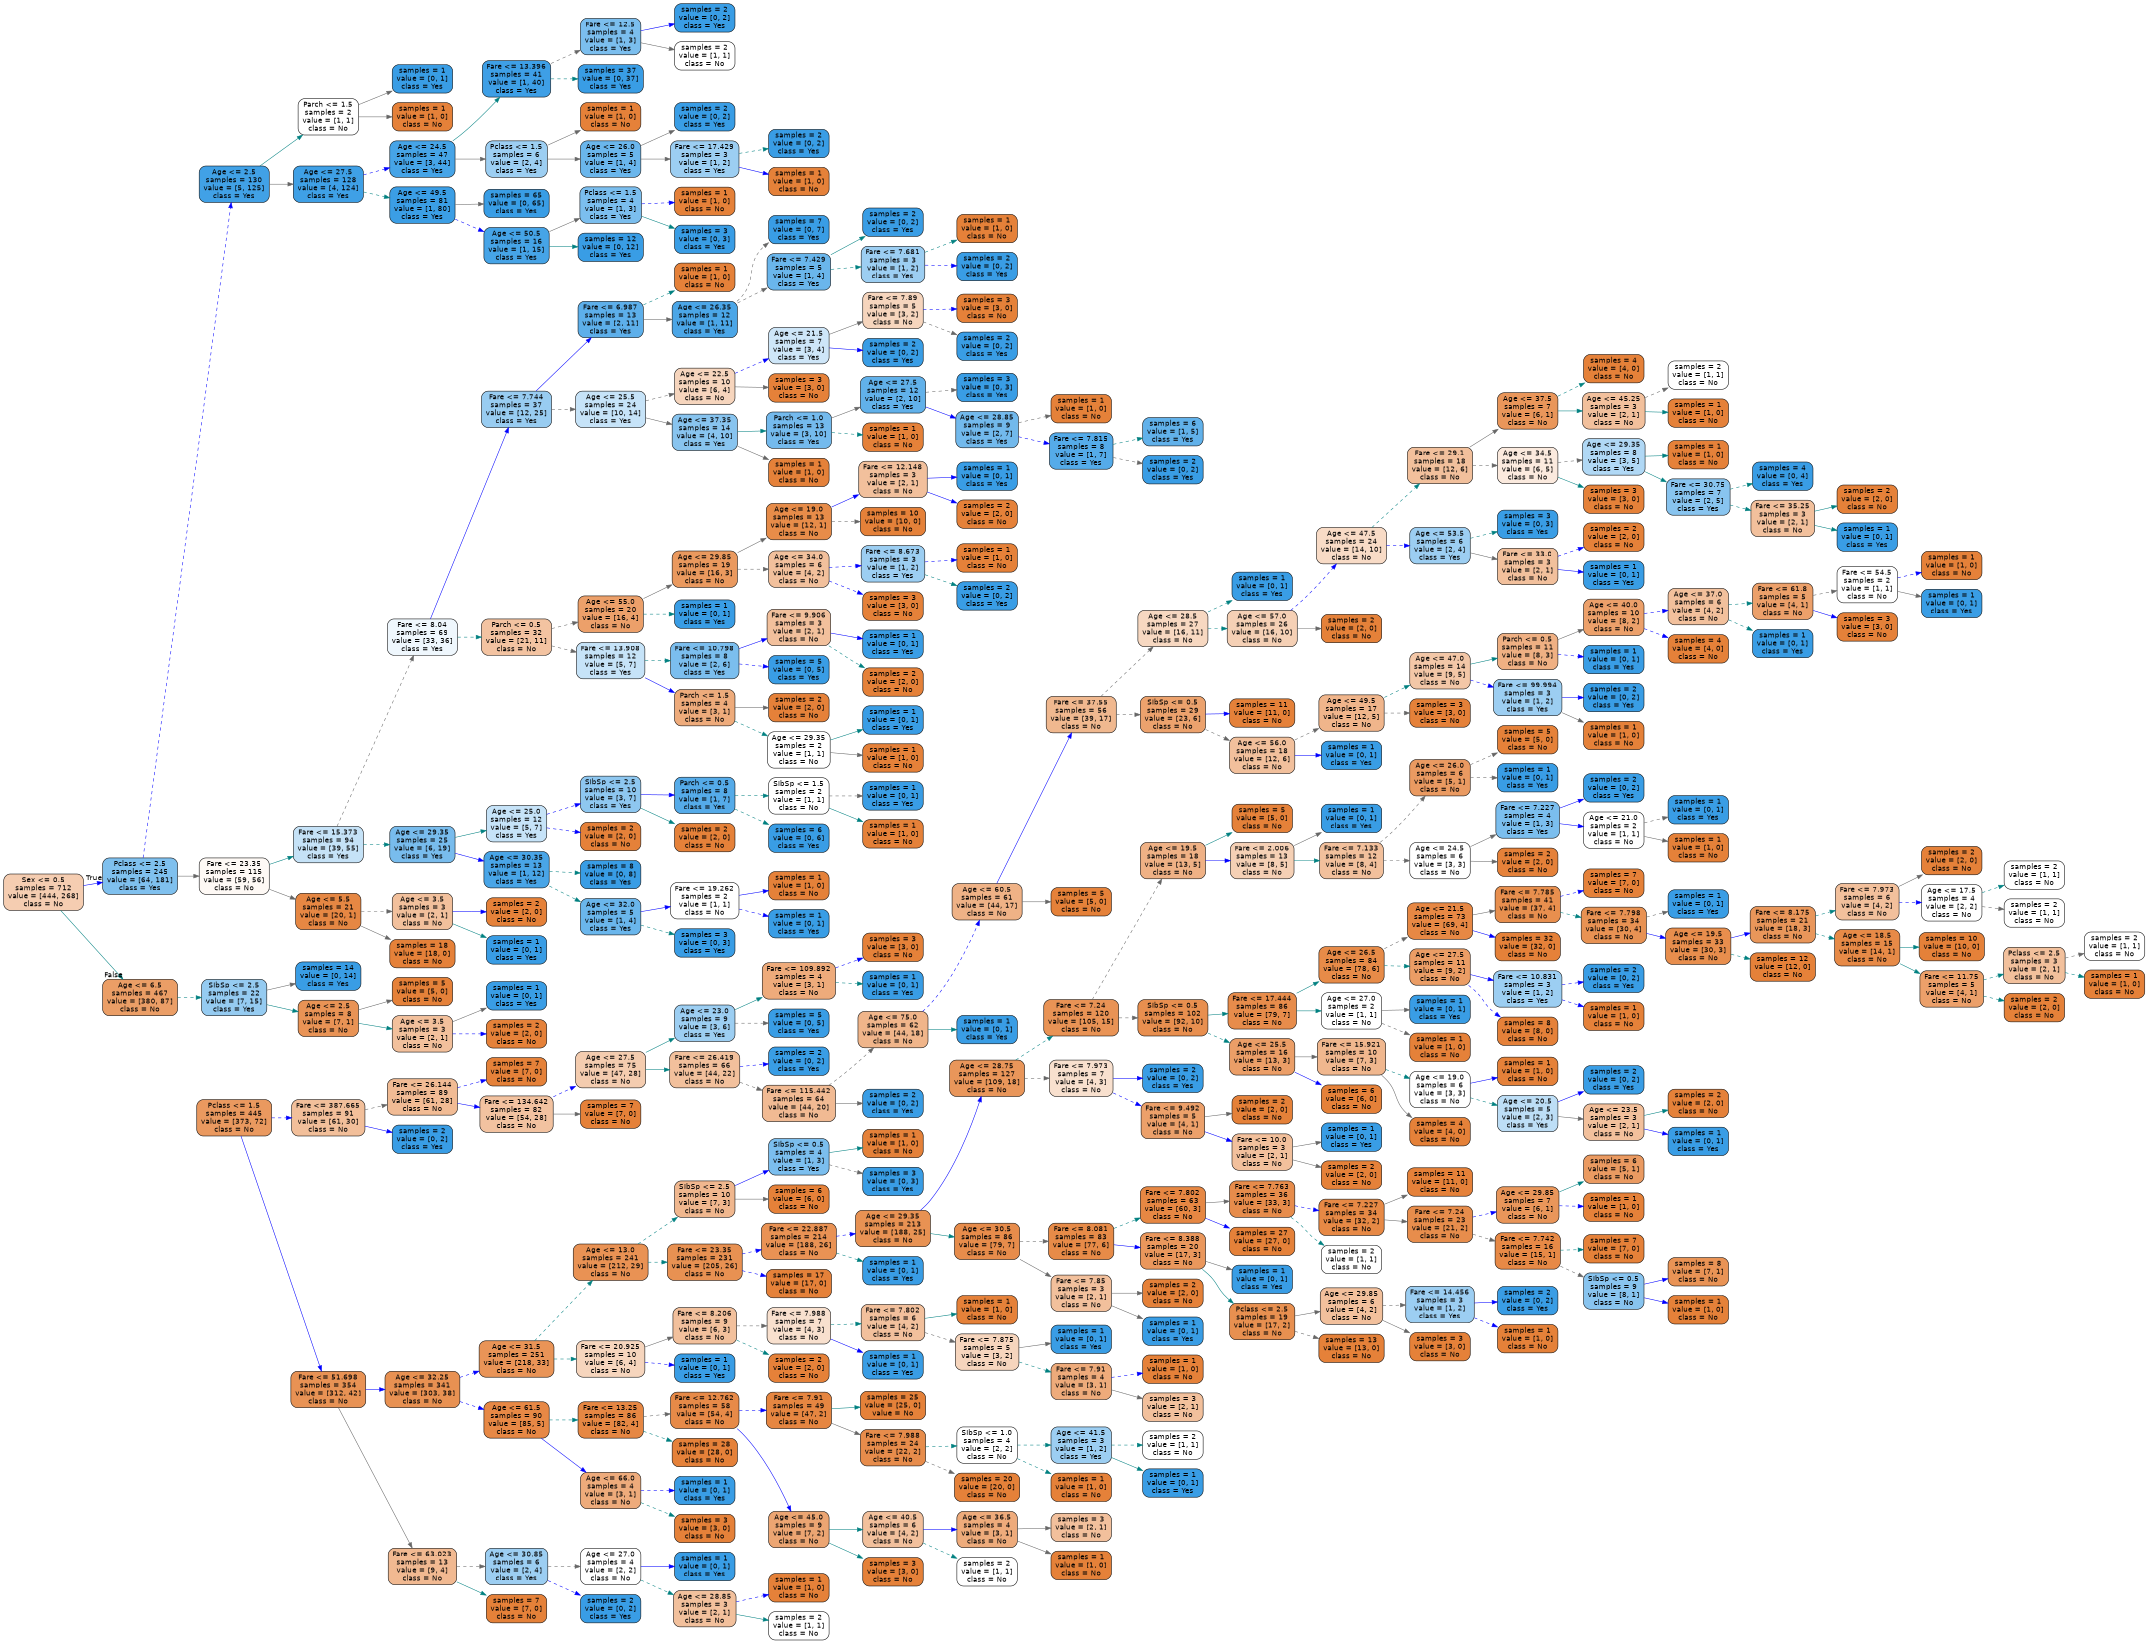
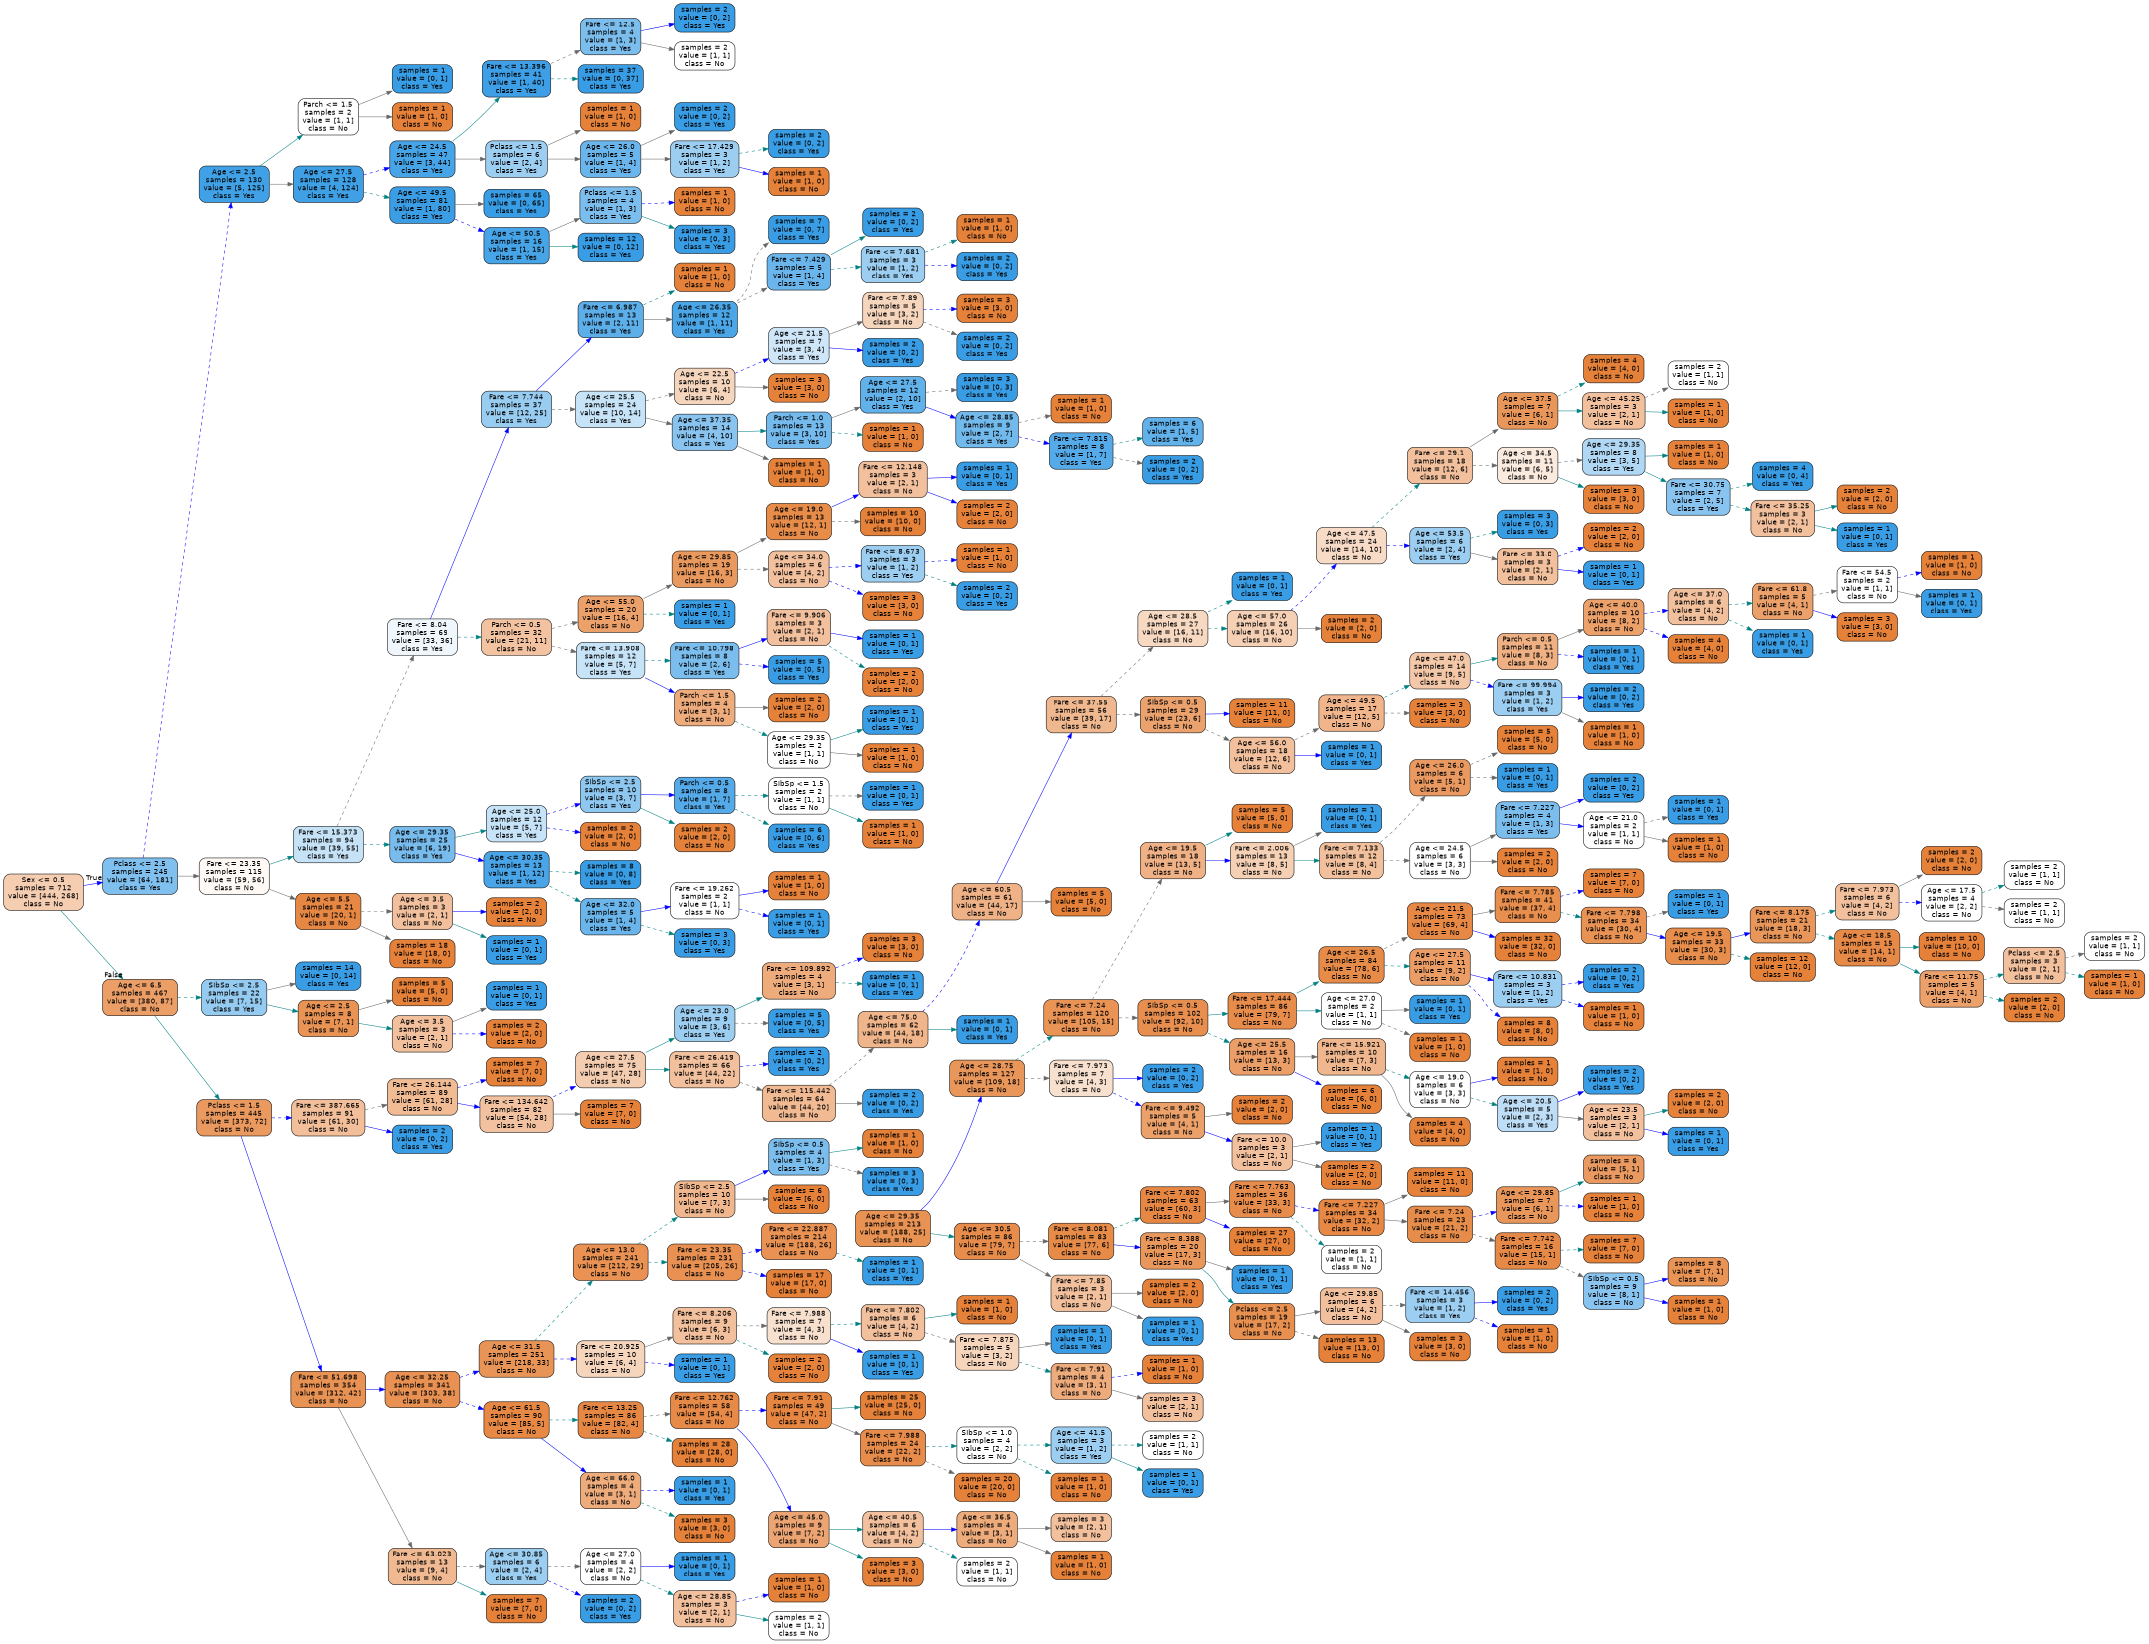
none -> (186, 1056)
(843, 1235) -> none
(563, 1359) -> (563, 1359)
(893, 1406) -> (893, 1406)
